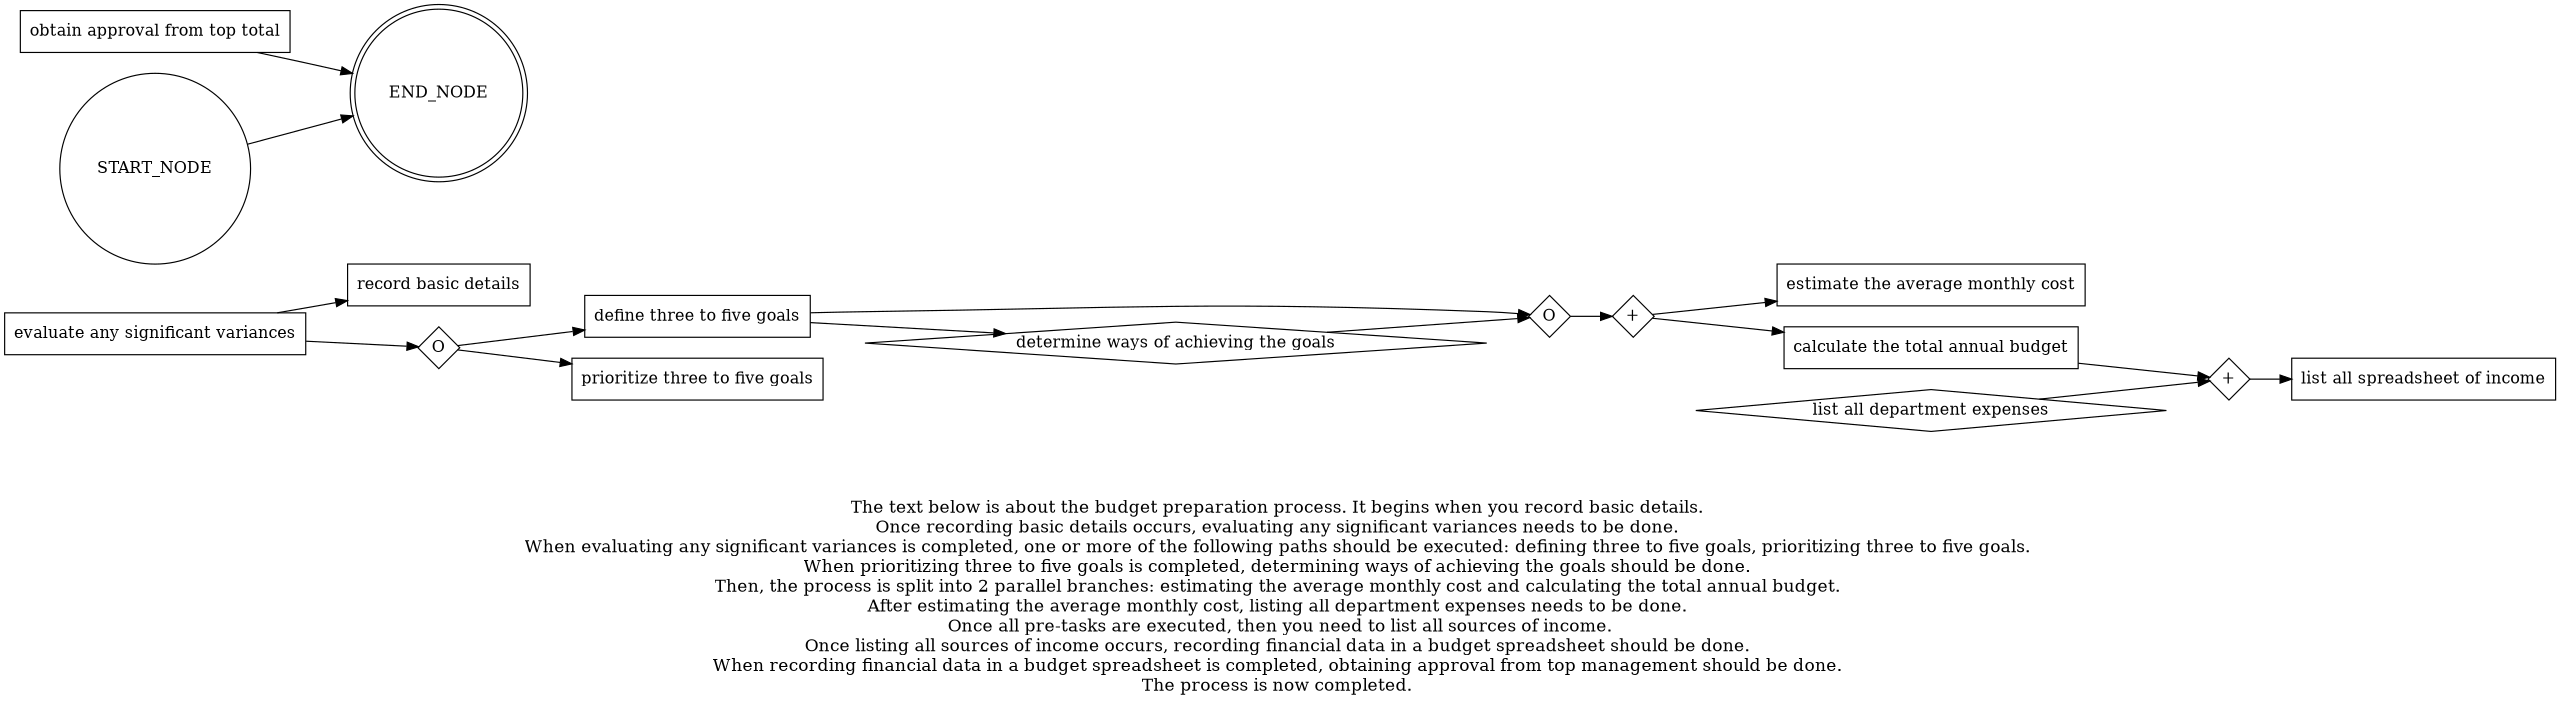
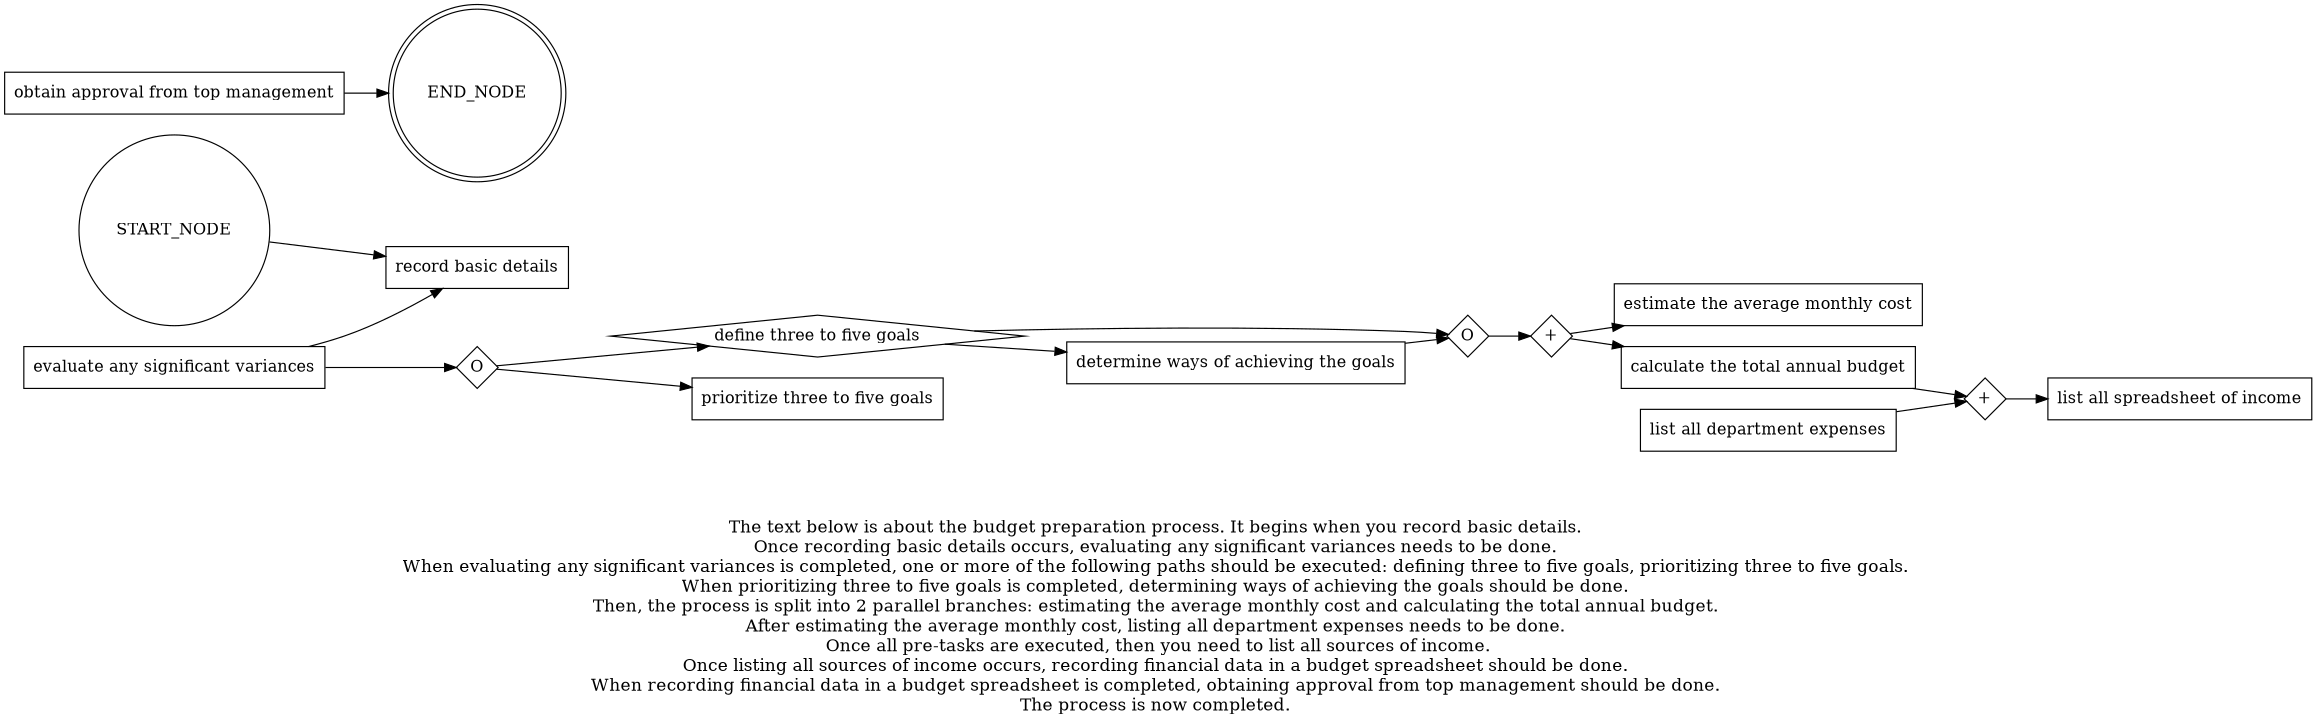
(155, 32) -> (174, 93)
(295, 132) -> (322, 248)
(698, 316) -> (818, 336)
(1176, 343) -> (1236, 363)
(1931, 411) -> (1768, 430)
